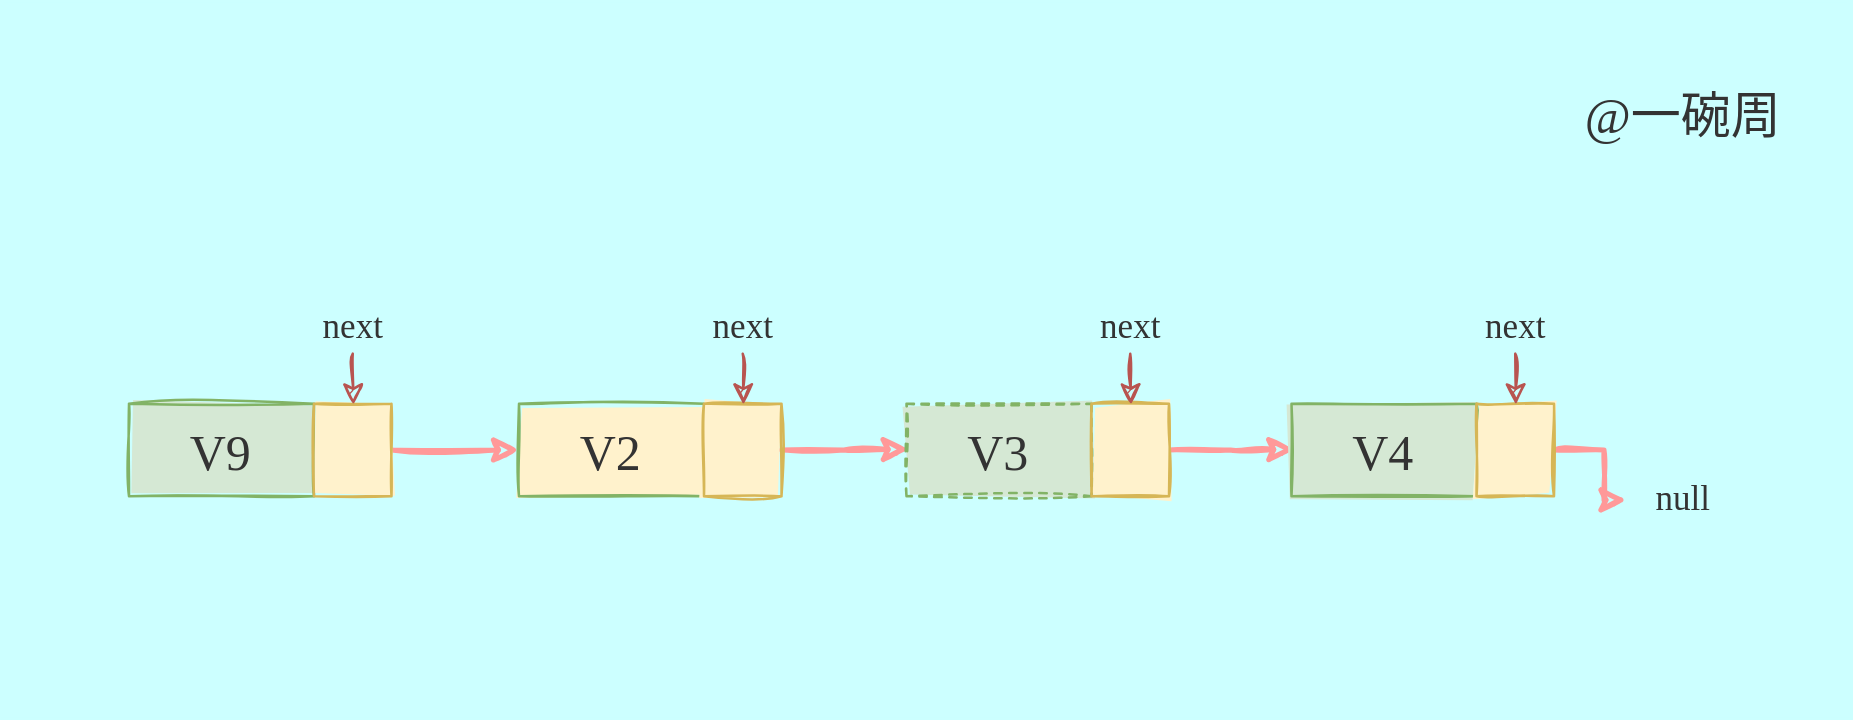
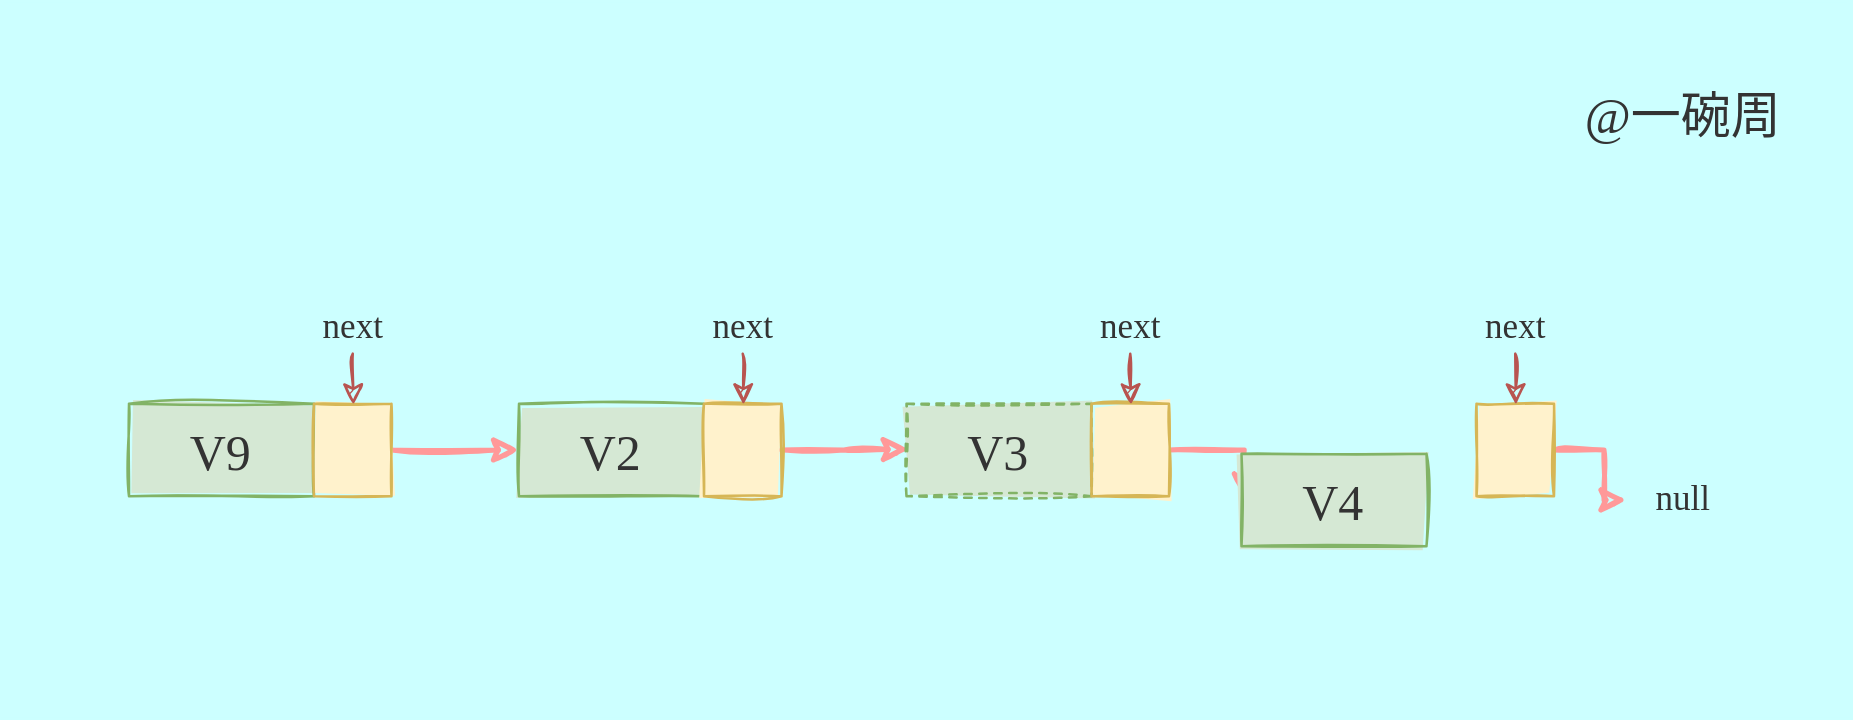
(611, 450) -> (611, 450)
(1384, 450) -> (1334, 500)
